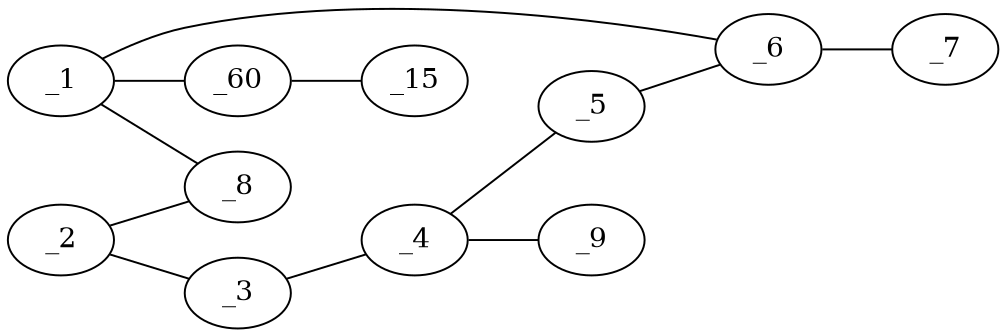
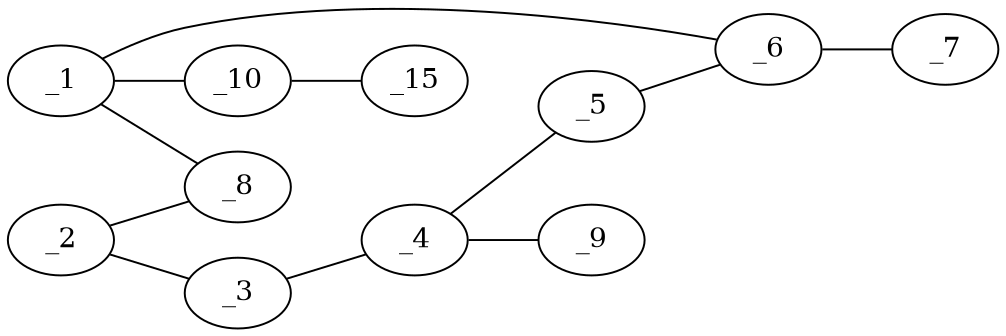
(238, 81) -> (238, 81)
